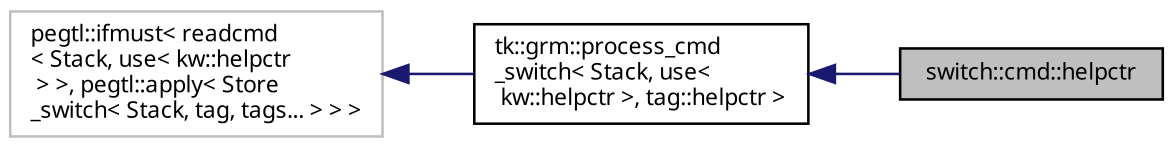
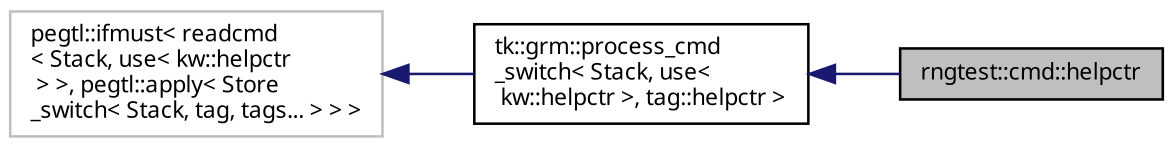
(1031, 74) -> (1031, 74)
